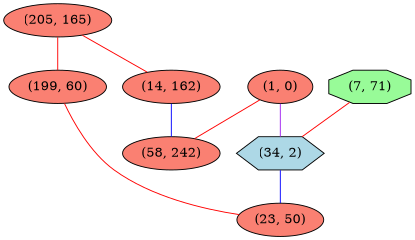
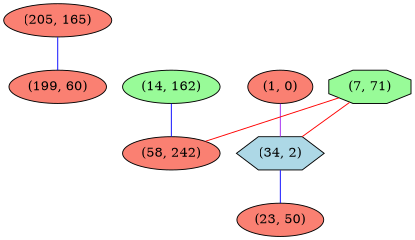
(58, 54) -> (58, 54)
(115, 54) -> none
(171, 87) -> (171, 87)
(227, 119) -> (272, 120)
(135, 183) -> none
